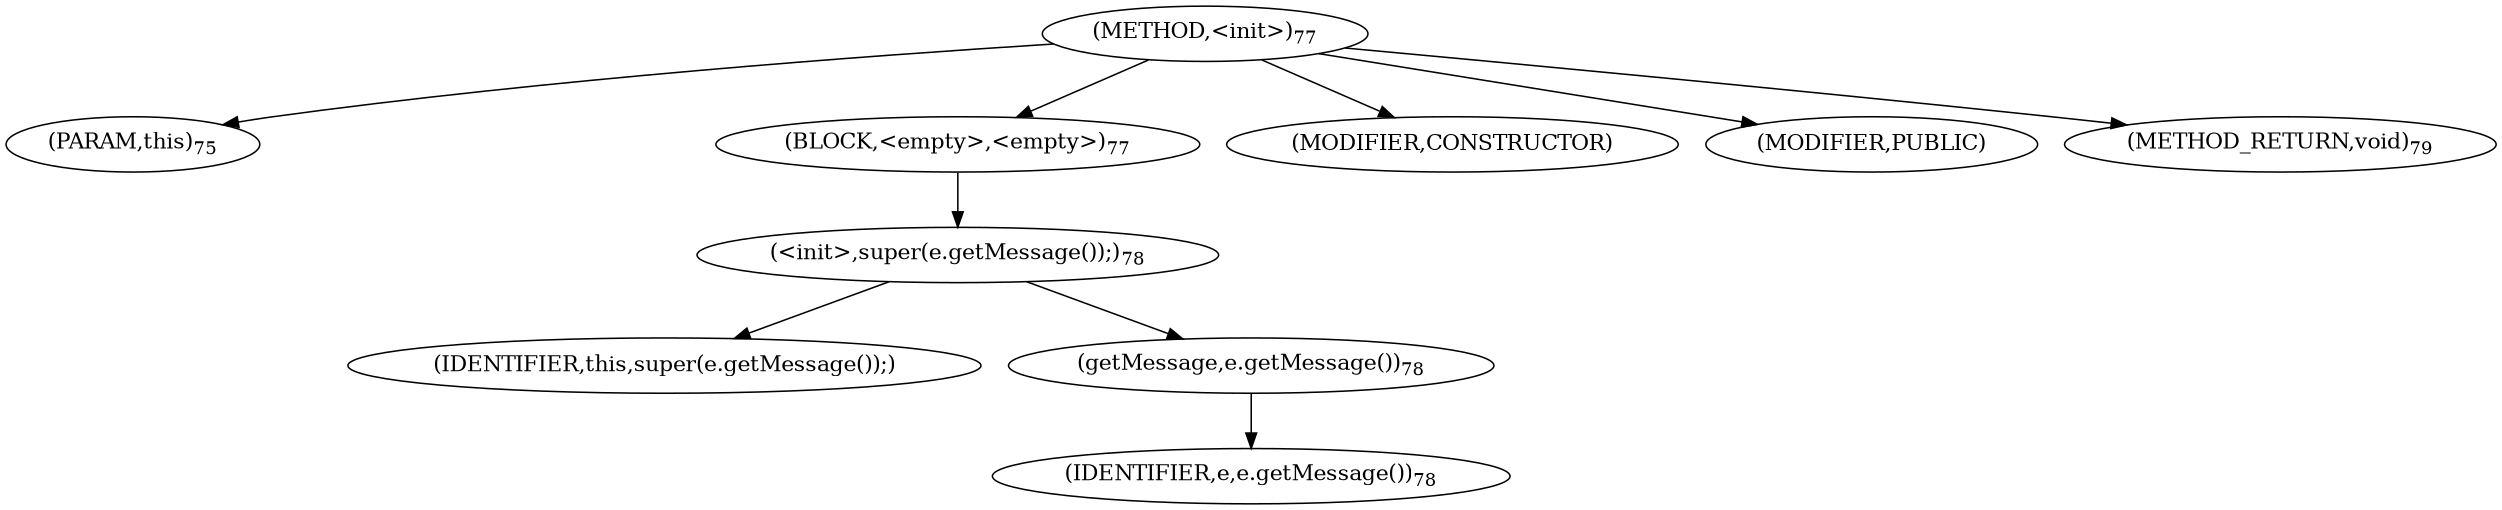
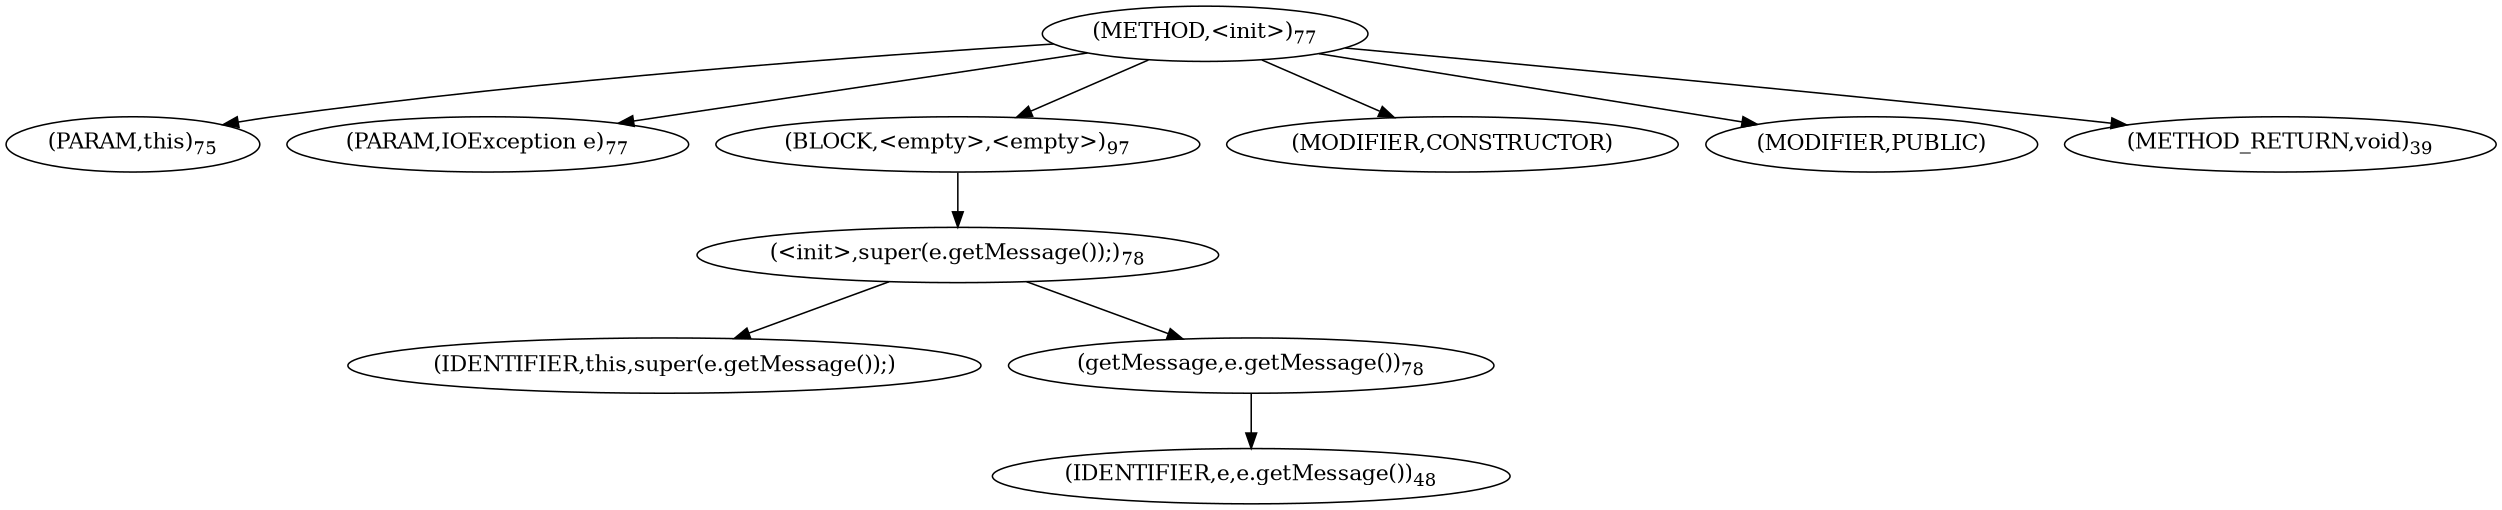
(1119, 142) -> (1119, 142)
(2422, 142) -> (2422, 142)
none -> (488, 144)
(1426, 474) -> (1426, 474)
